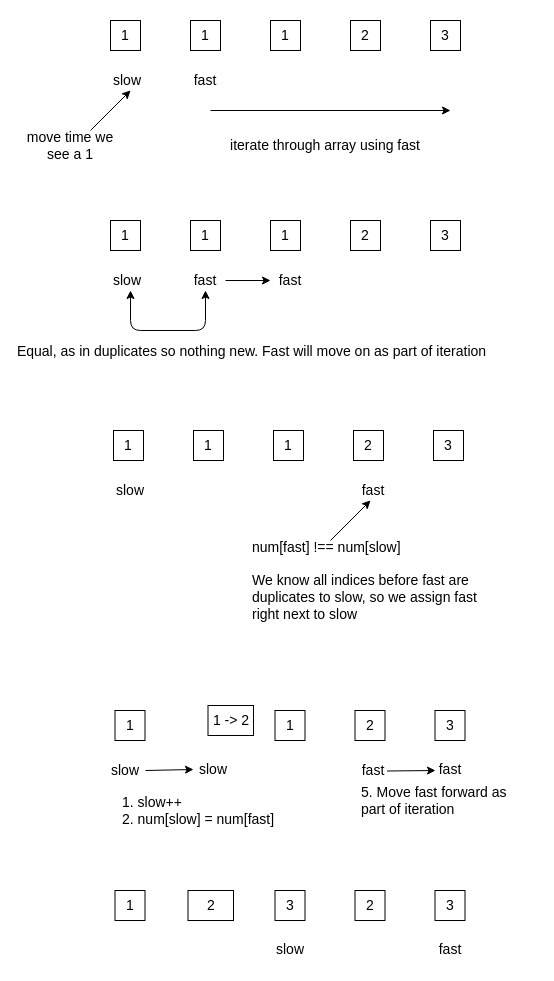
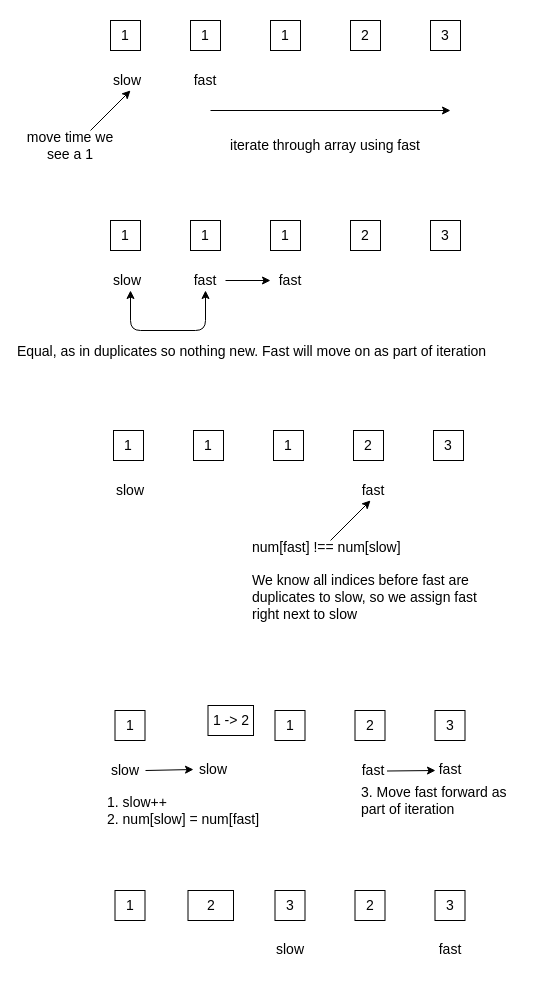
(447, 801) -> (447, 801)
(207, 811) -> (192, 811)
